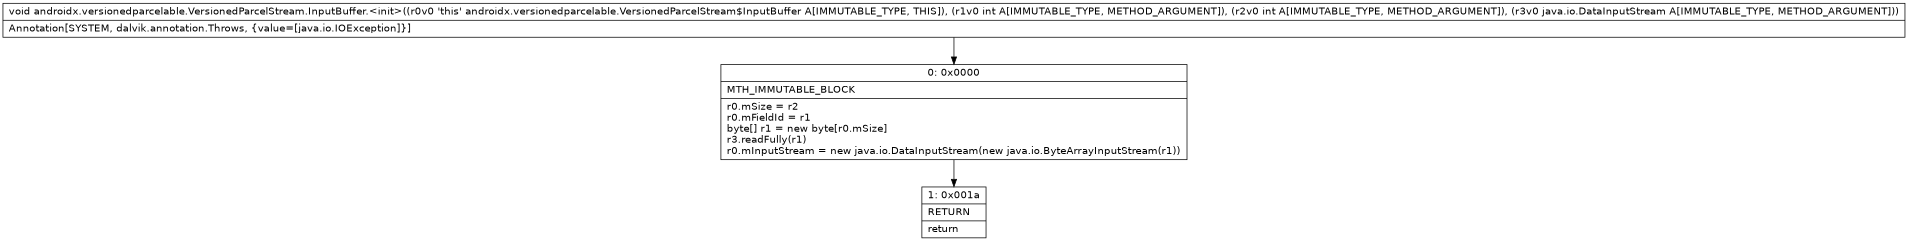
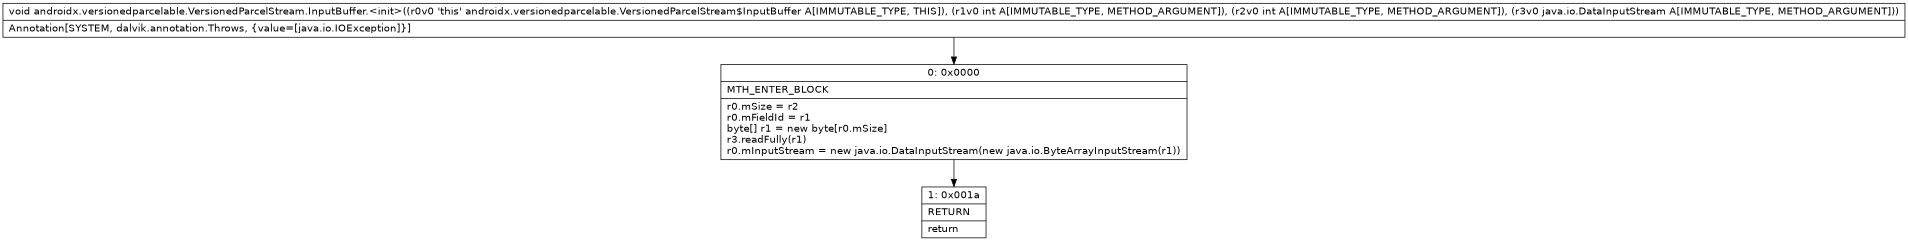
(791, 90) -> (778, 90)
